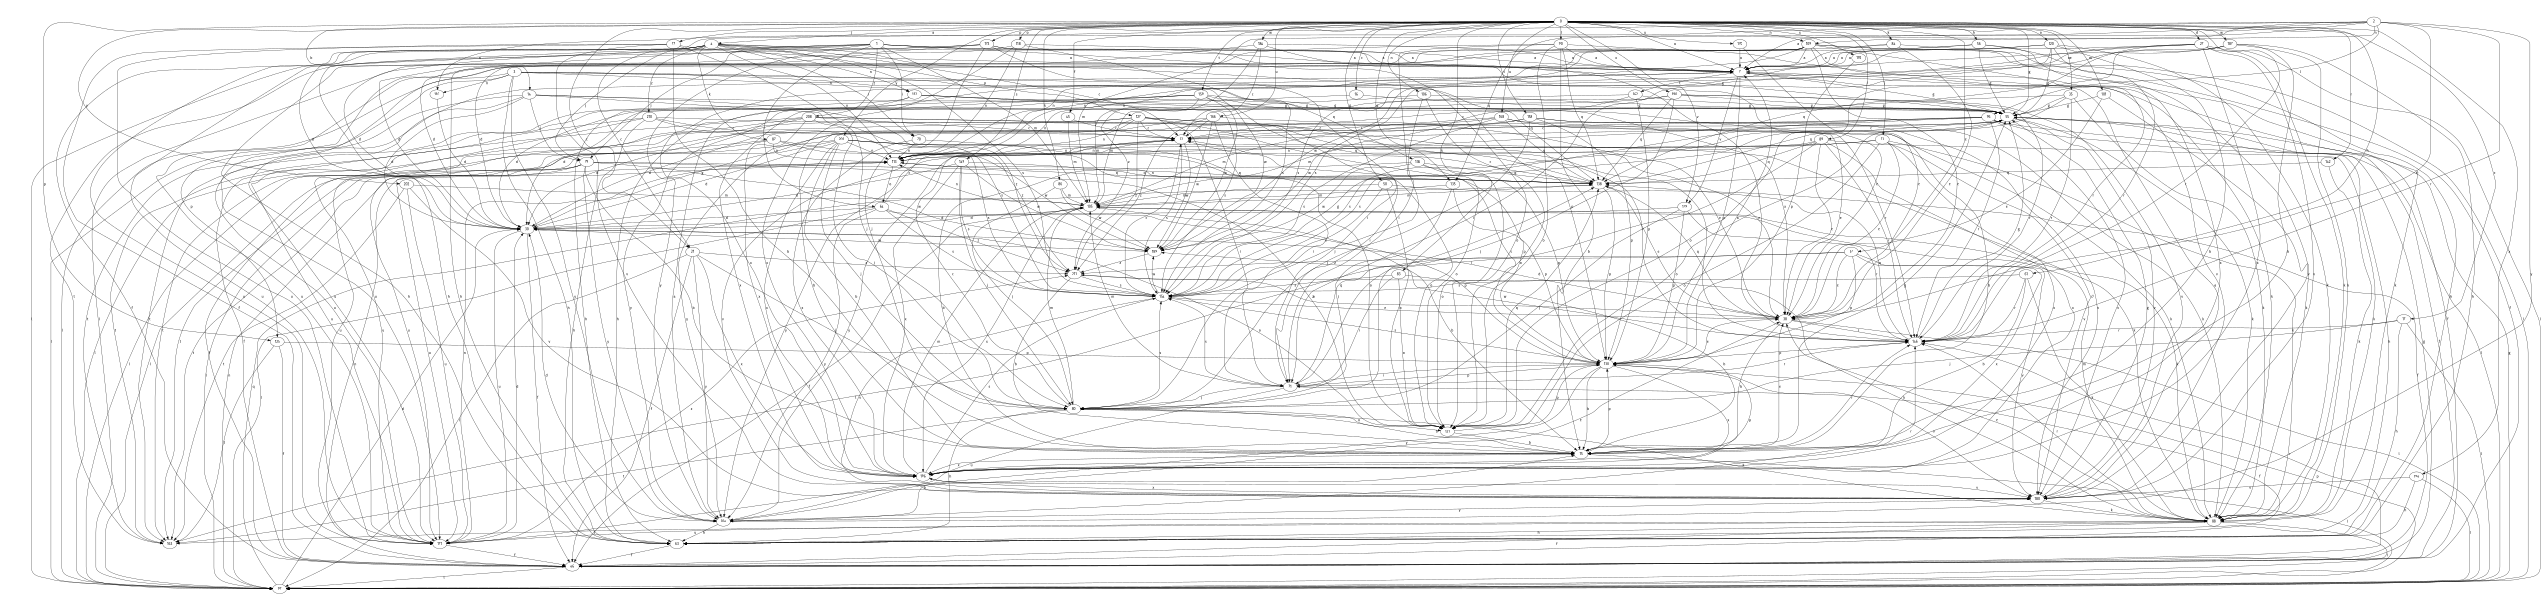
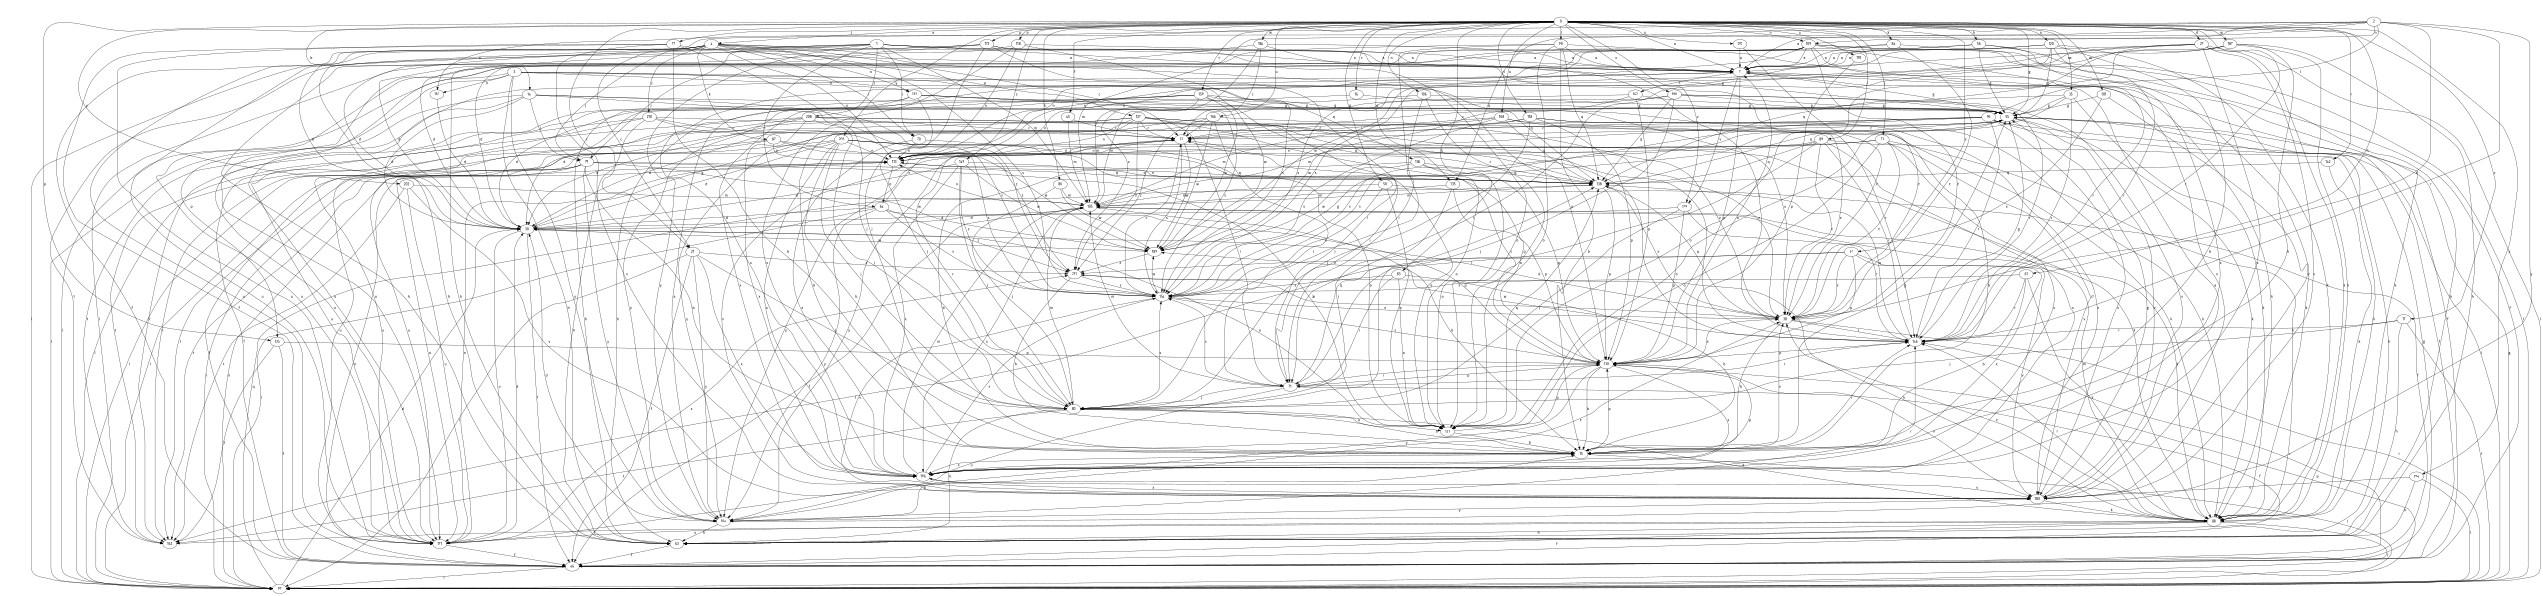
none -> (922, 248)
